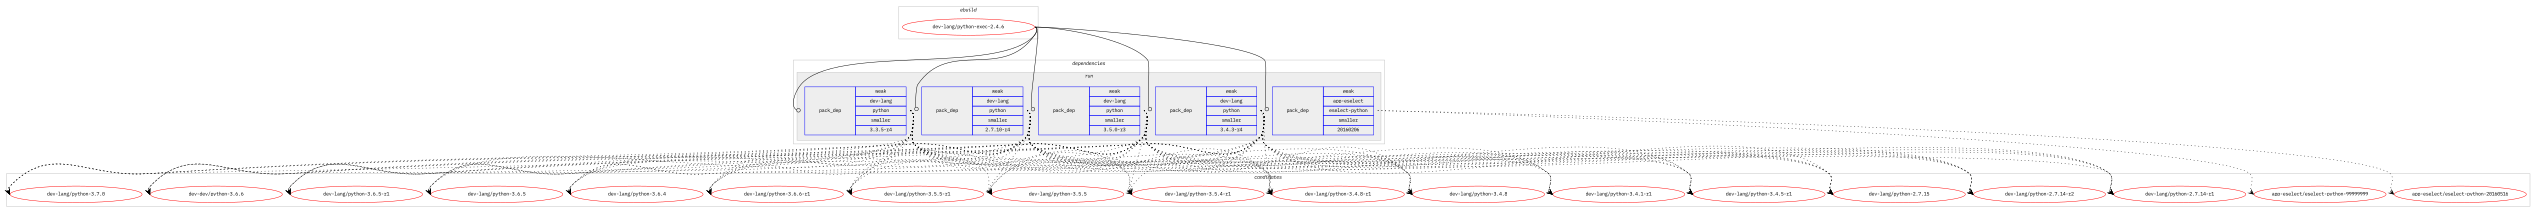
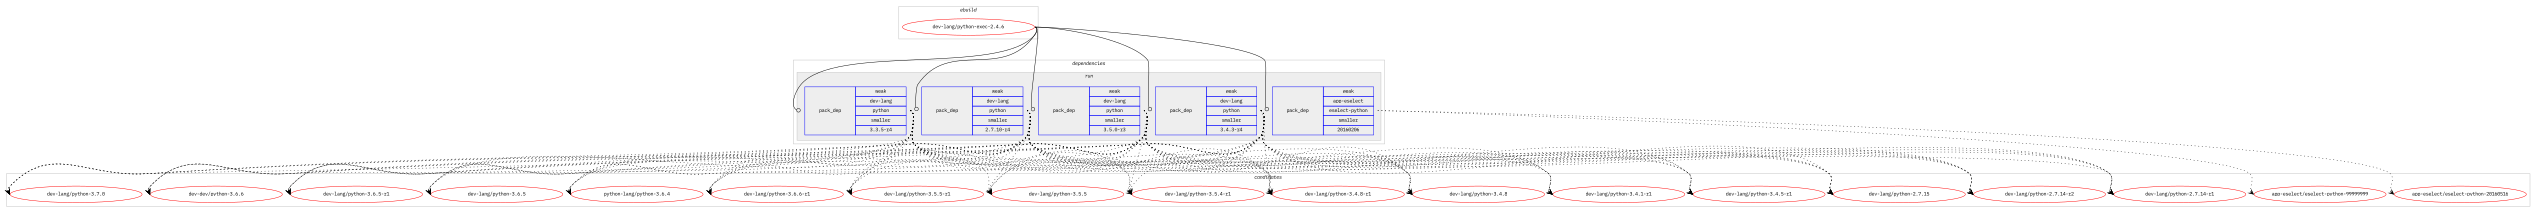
(637, 194) -> (637, 194)
